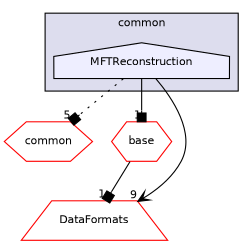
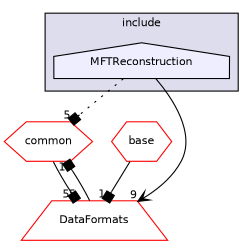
(142, 24) -> (142, 24)
(142, 98) -> none
none -> (62, 177)
none -> (81, 185)
